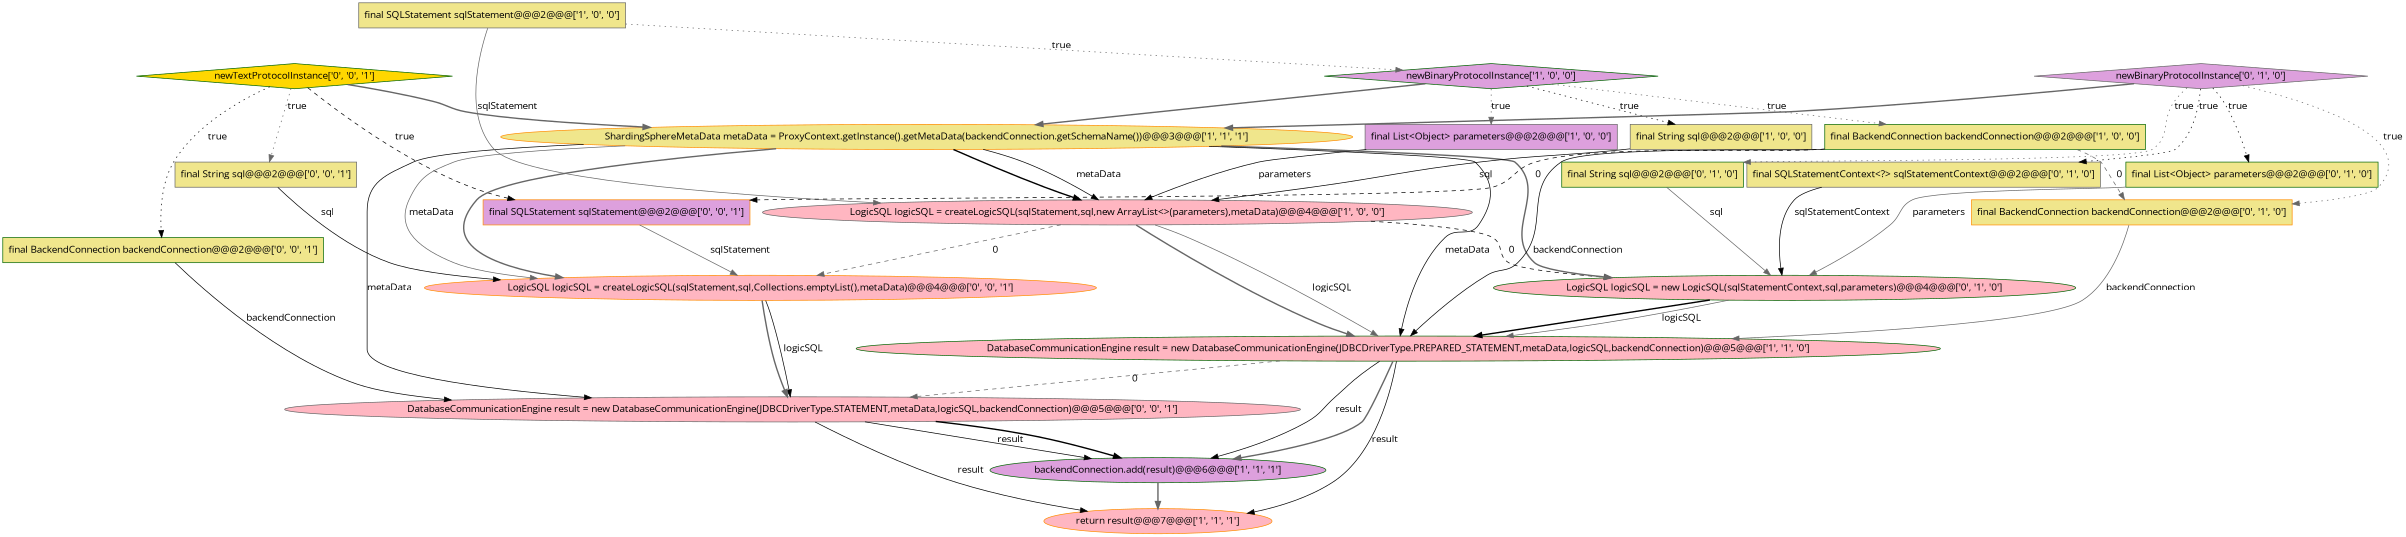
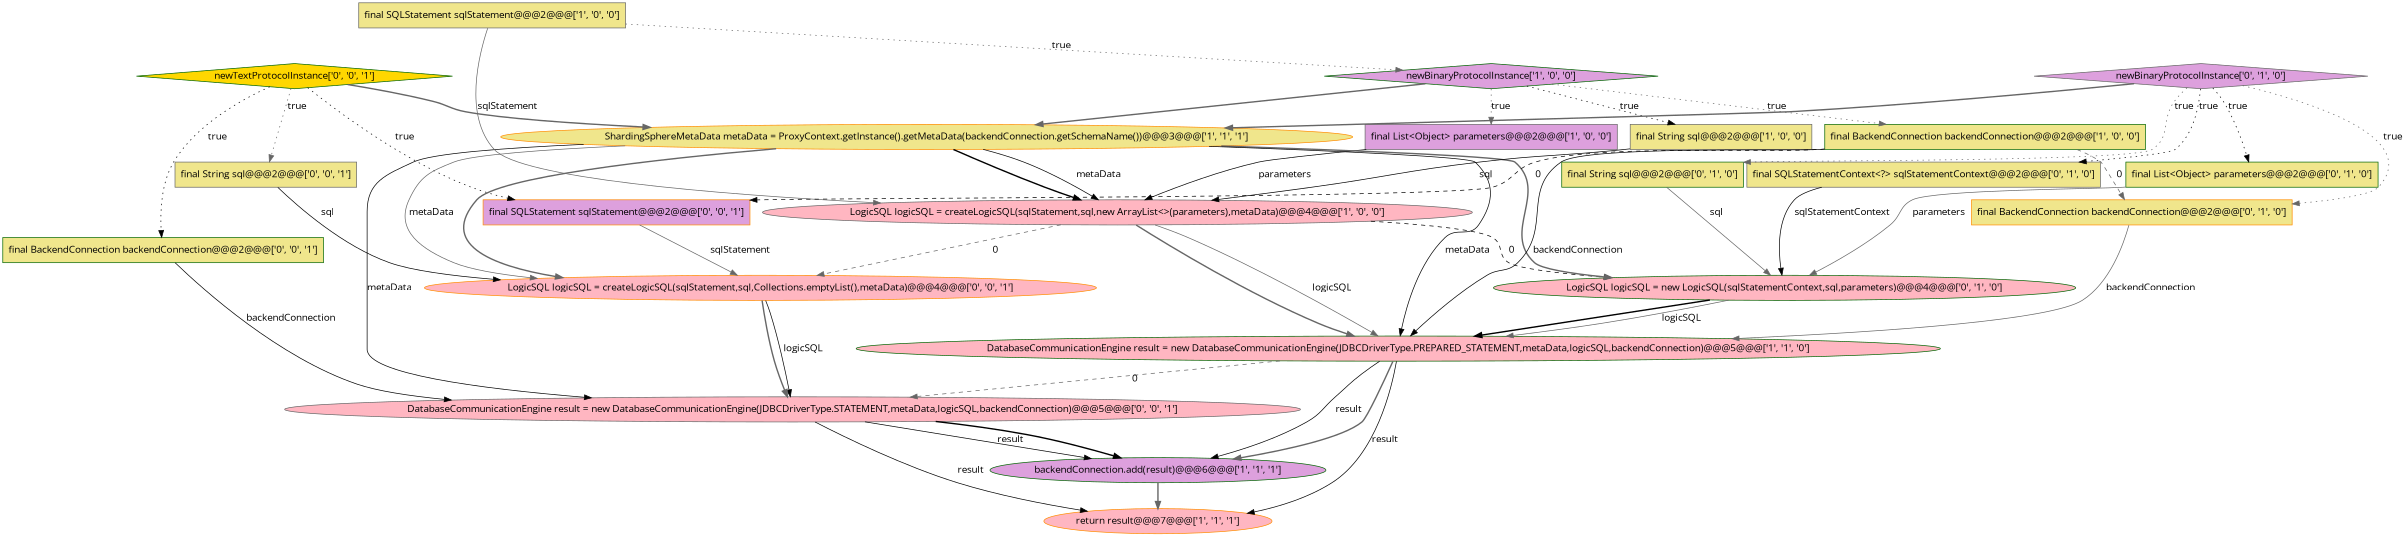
(402, 153) -> (402, 153)
